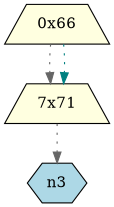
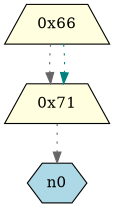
(57, 104) -> (57, 104)
(57, 183) -> (57, 183)
